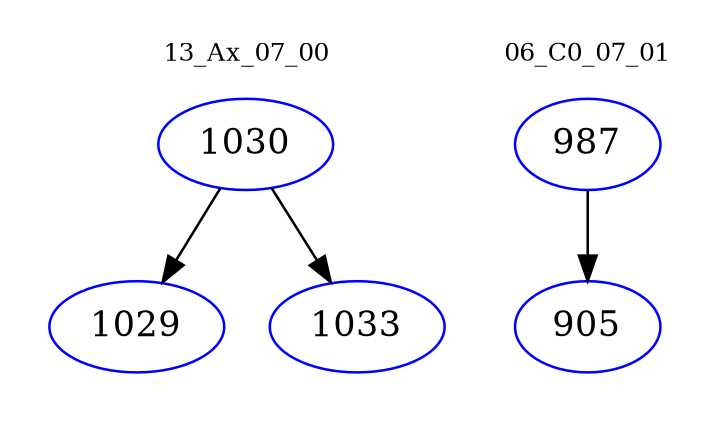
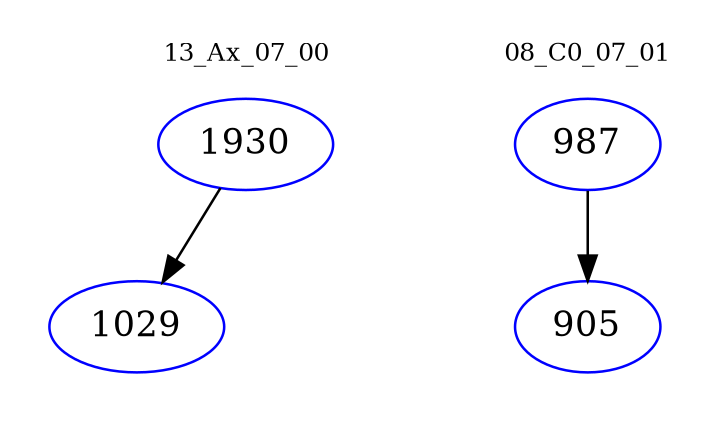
(588, 54) -> (588, 54)
(246, 144) -> (246, 144)
(357, 327) -> none
